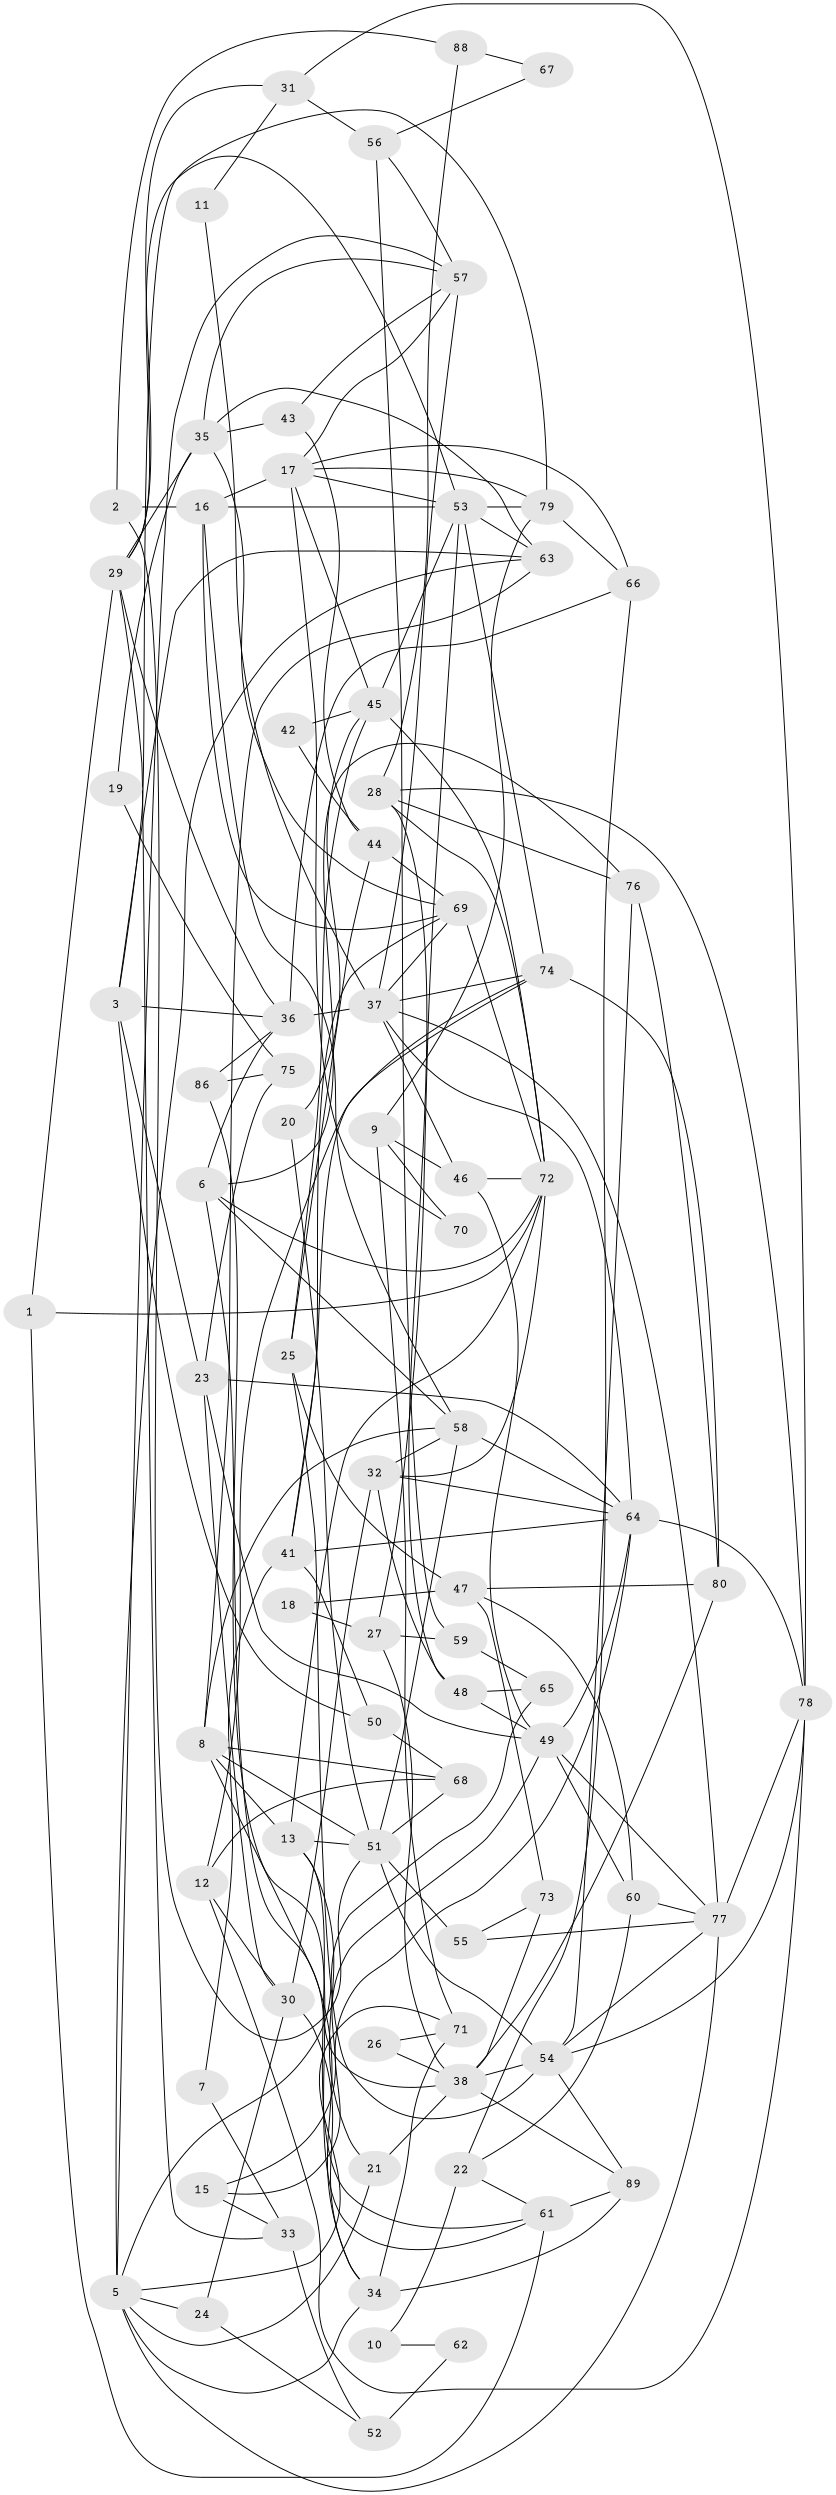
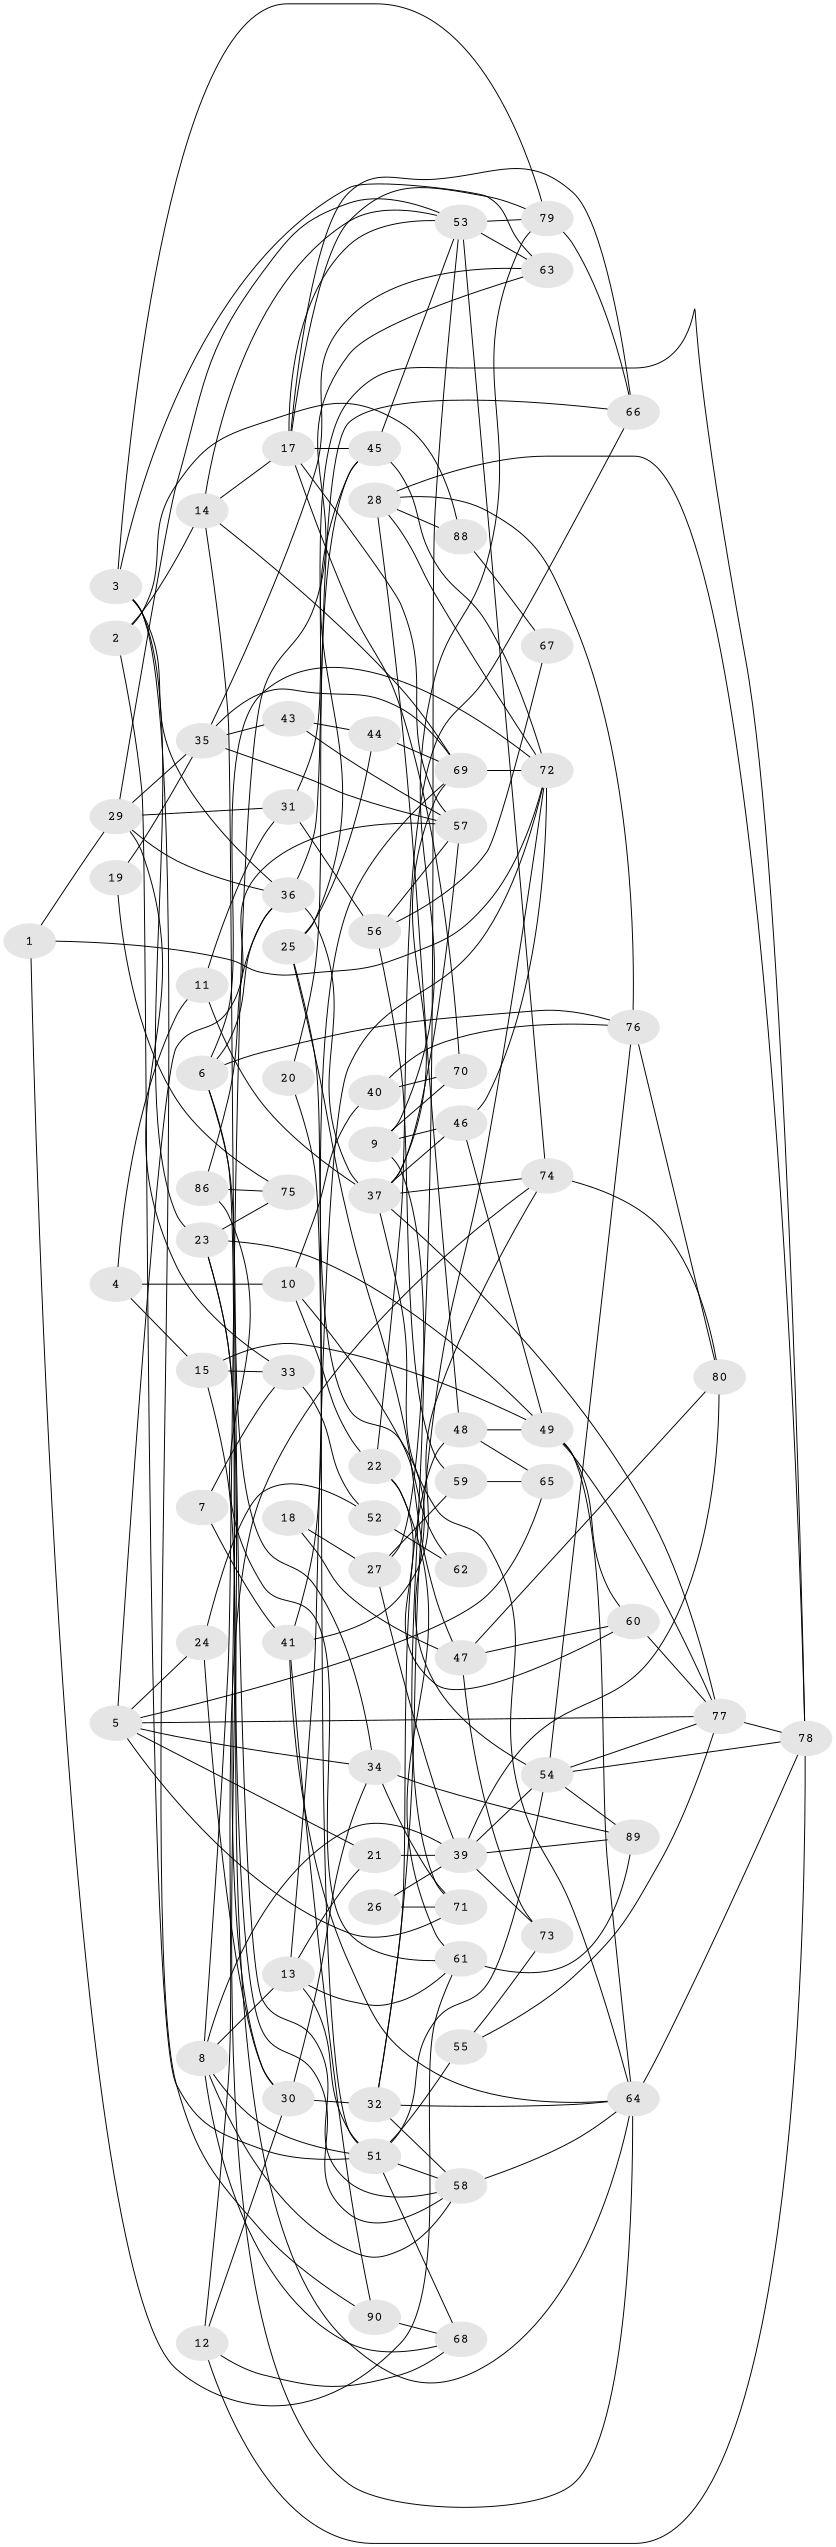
(202, 507) -> (202, 511)
(288, 730) -> none
none -> (375, 1092)
none -> (116, 1284)
(142, 1413) -> none
(375, 1722) -> (375, 2317)
(461, 2082) -> (461, 1855)
